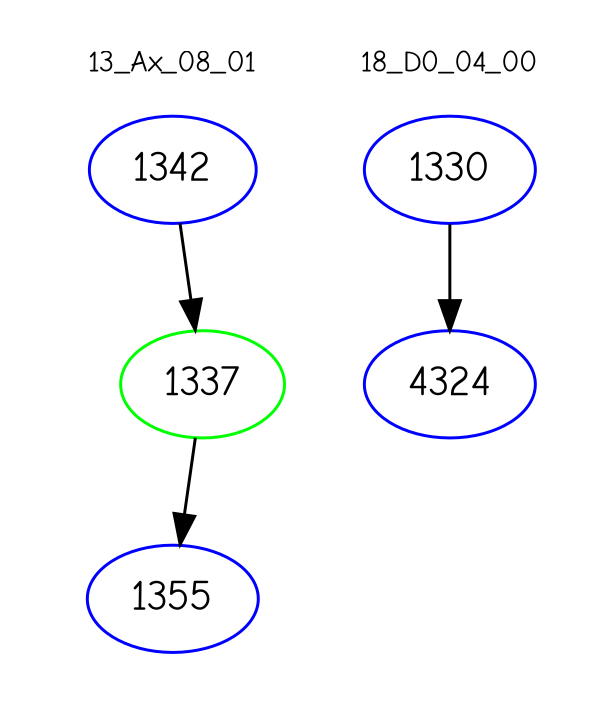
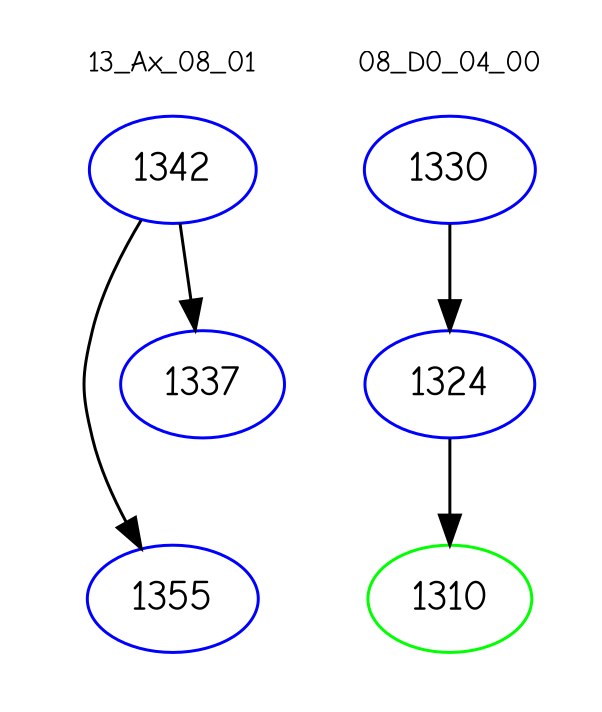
(450, 64) -> (450, 64)
(203, 384) -> (203, 384)
(450, 384) -> (450, 384)
(190, 476) -> (85, 369)
none -> (450, 599)
